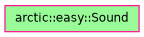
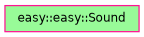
(72, 19) -> (72, 19)
